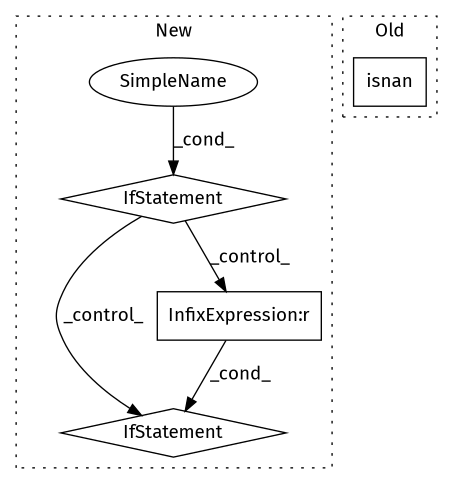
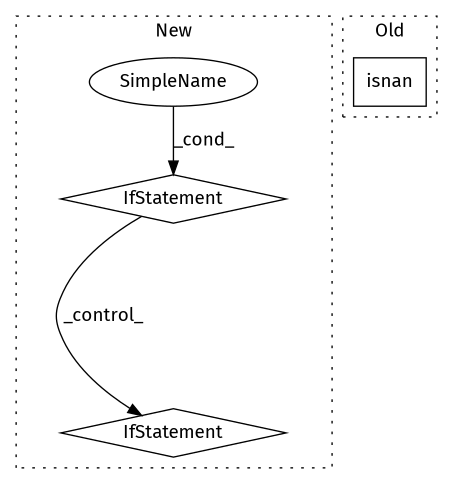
(239, 316) -> none
